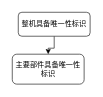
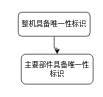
(48, 69) -> (57, 69)
